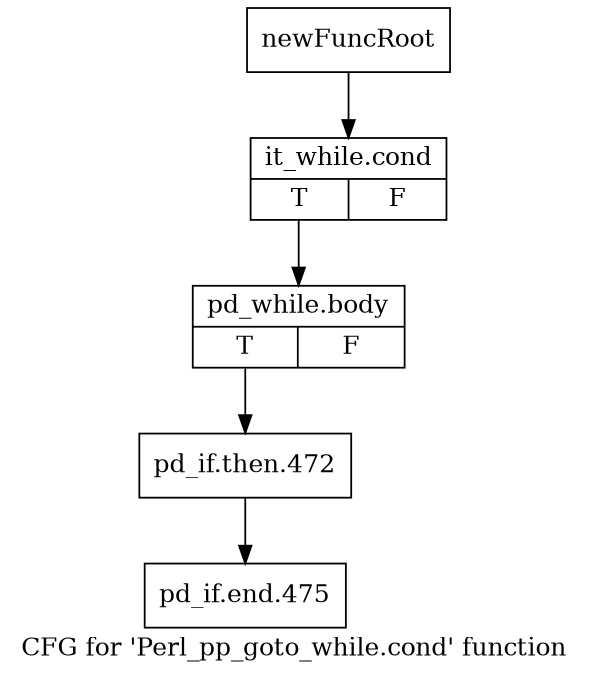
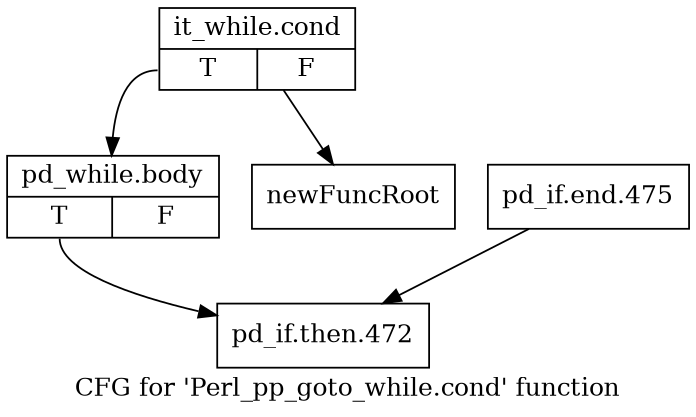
(349, 96) -> (303, 120)
(245, 522) -> (464, 262)
